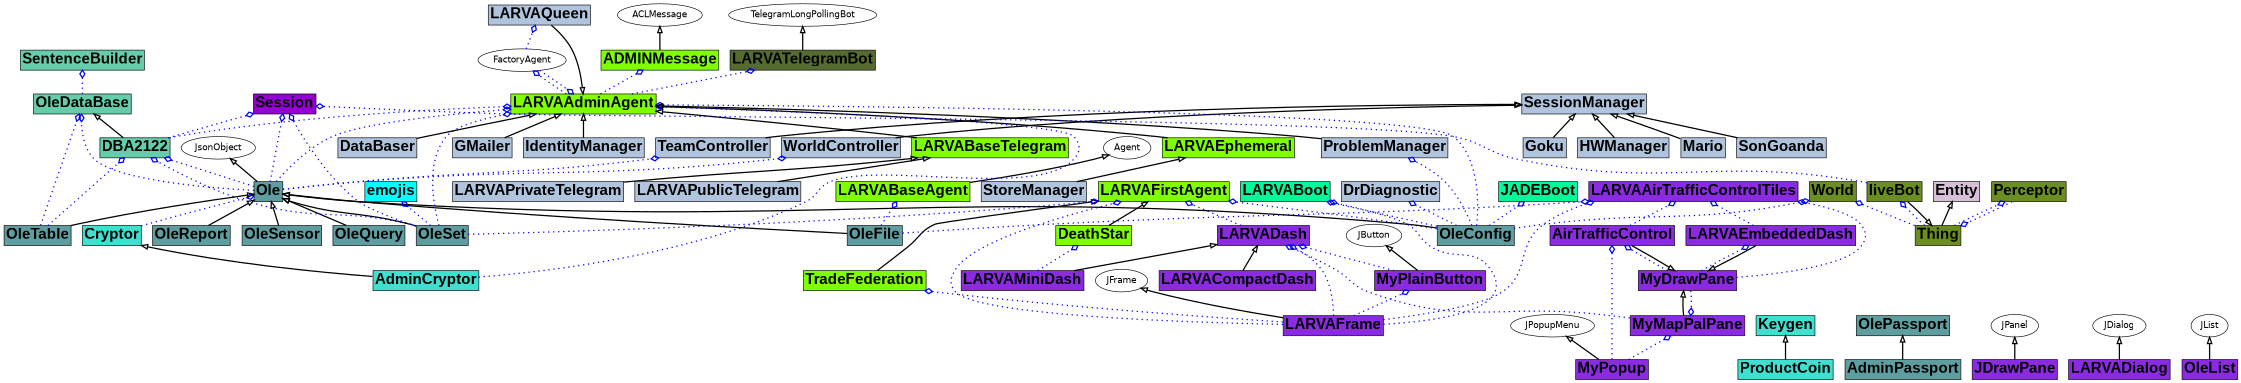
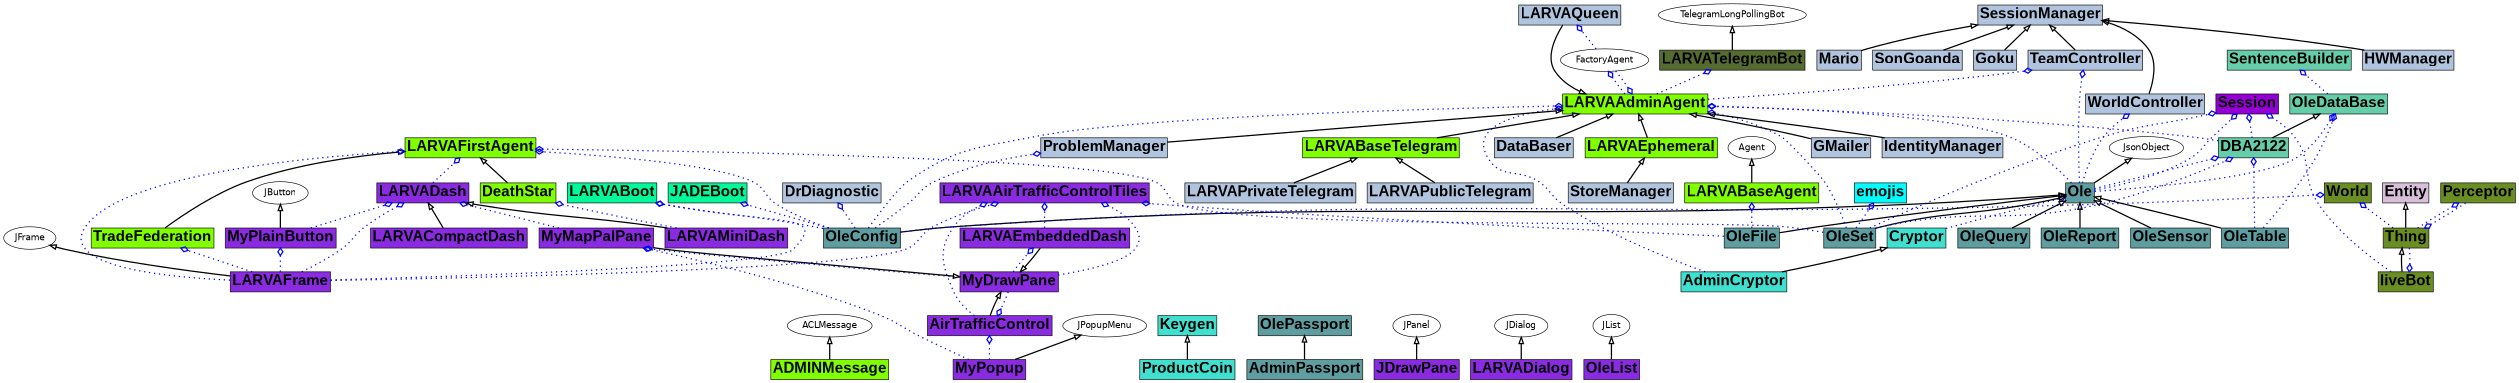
(618, 84) -> (1866, 88)
